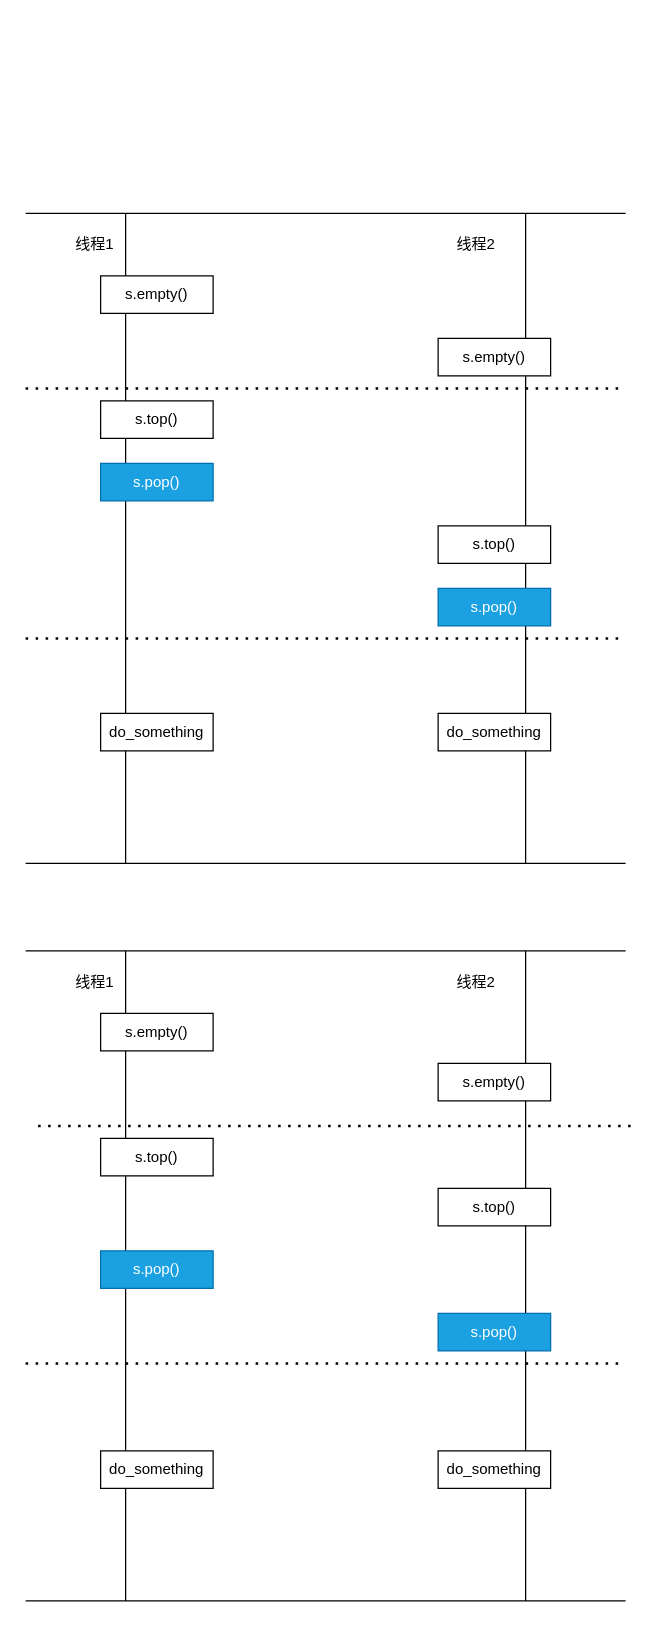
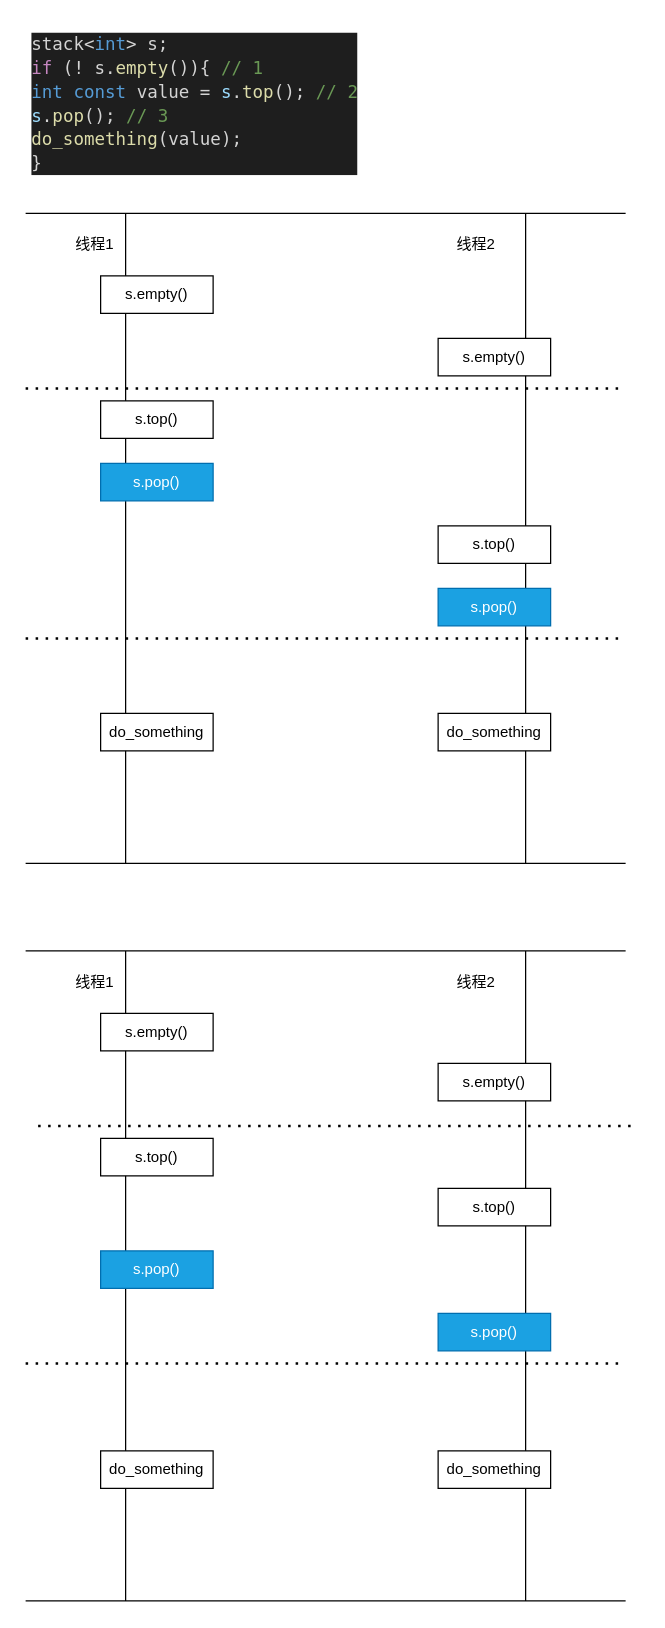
none -> (201, 101)
